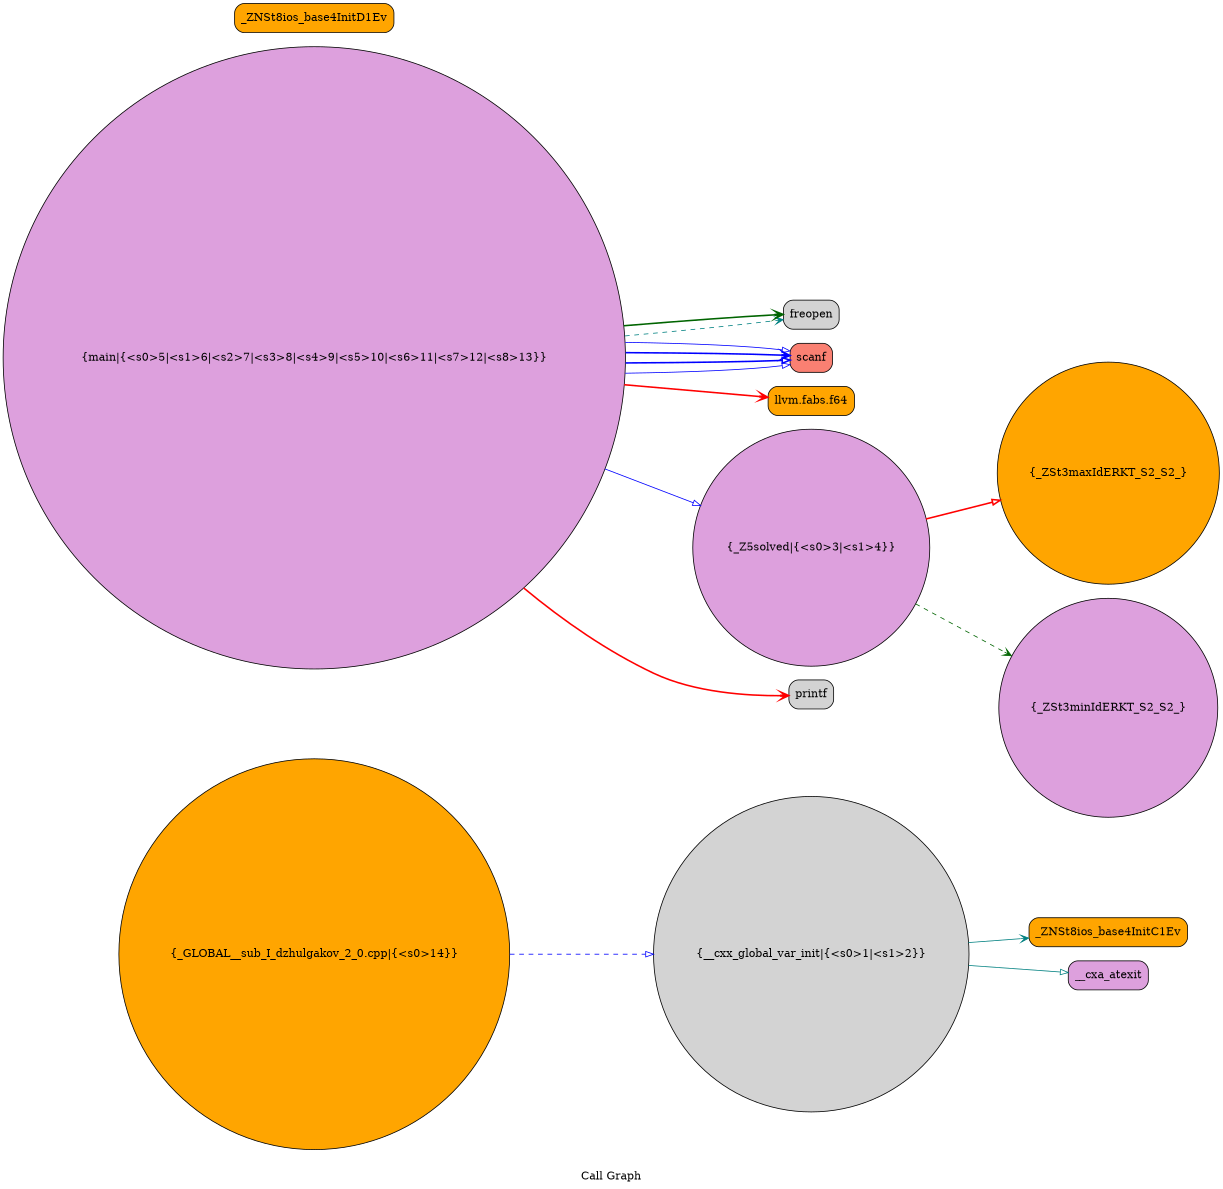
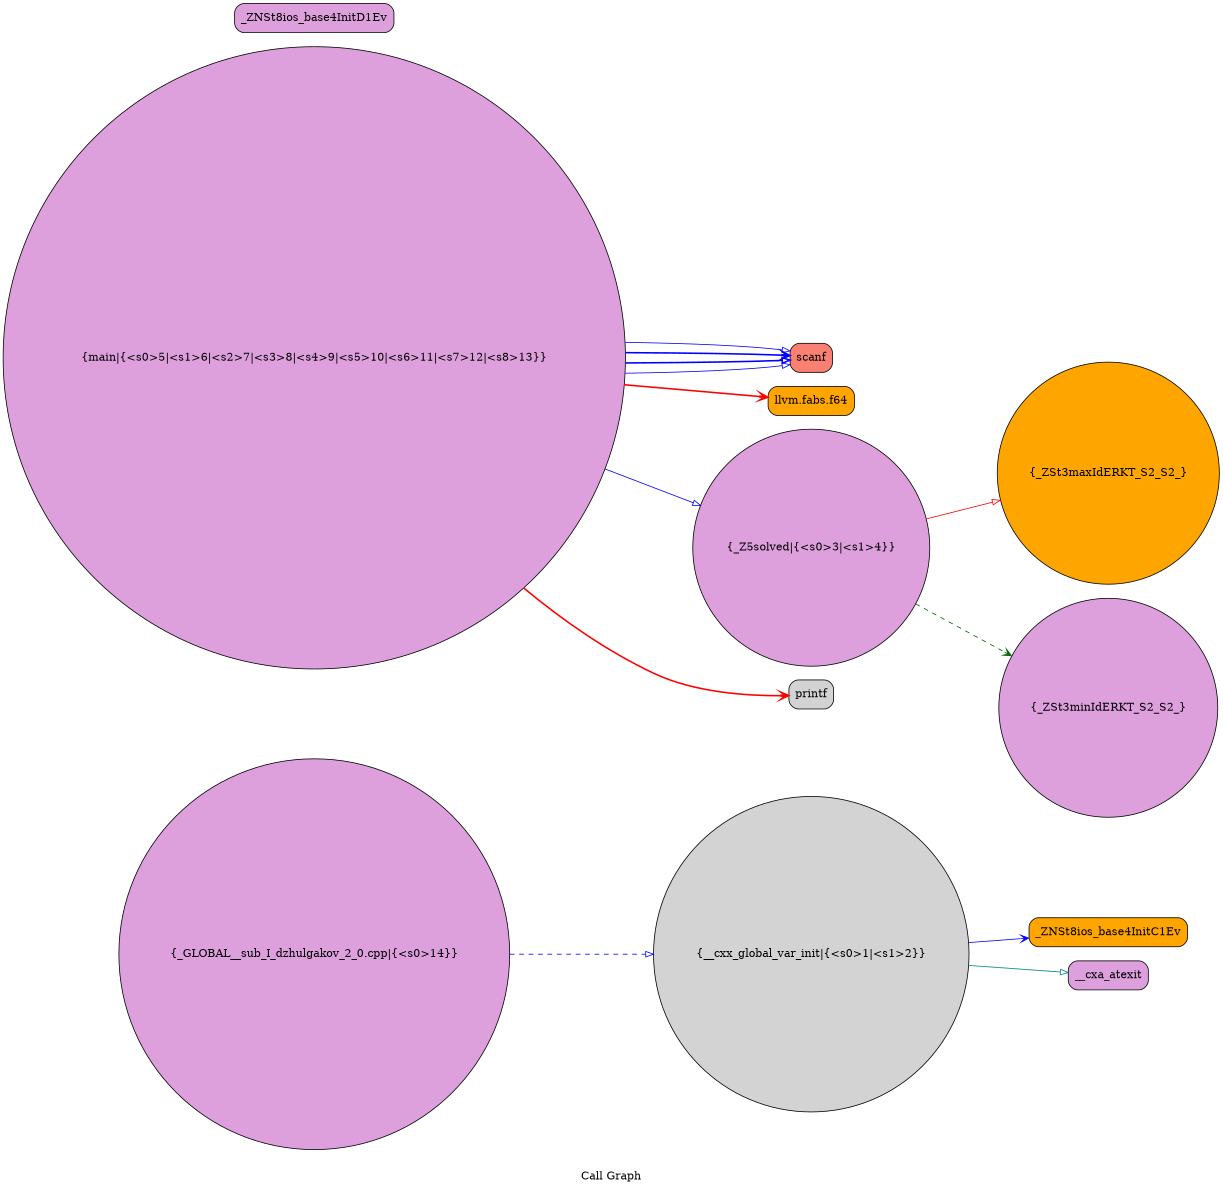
(314, 18) -> (314, 18)
(811, 315) -> none
(959, 511) -> (959, 511)
(995, 941) -> (995, 941)
(314, 954) -> (314, 954)
